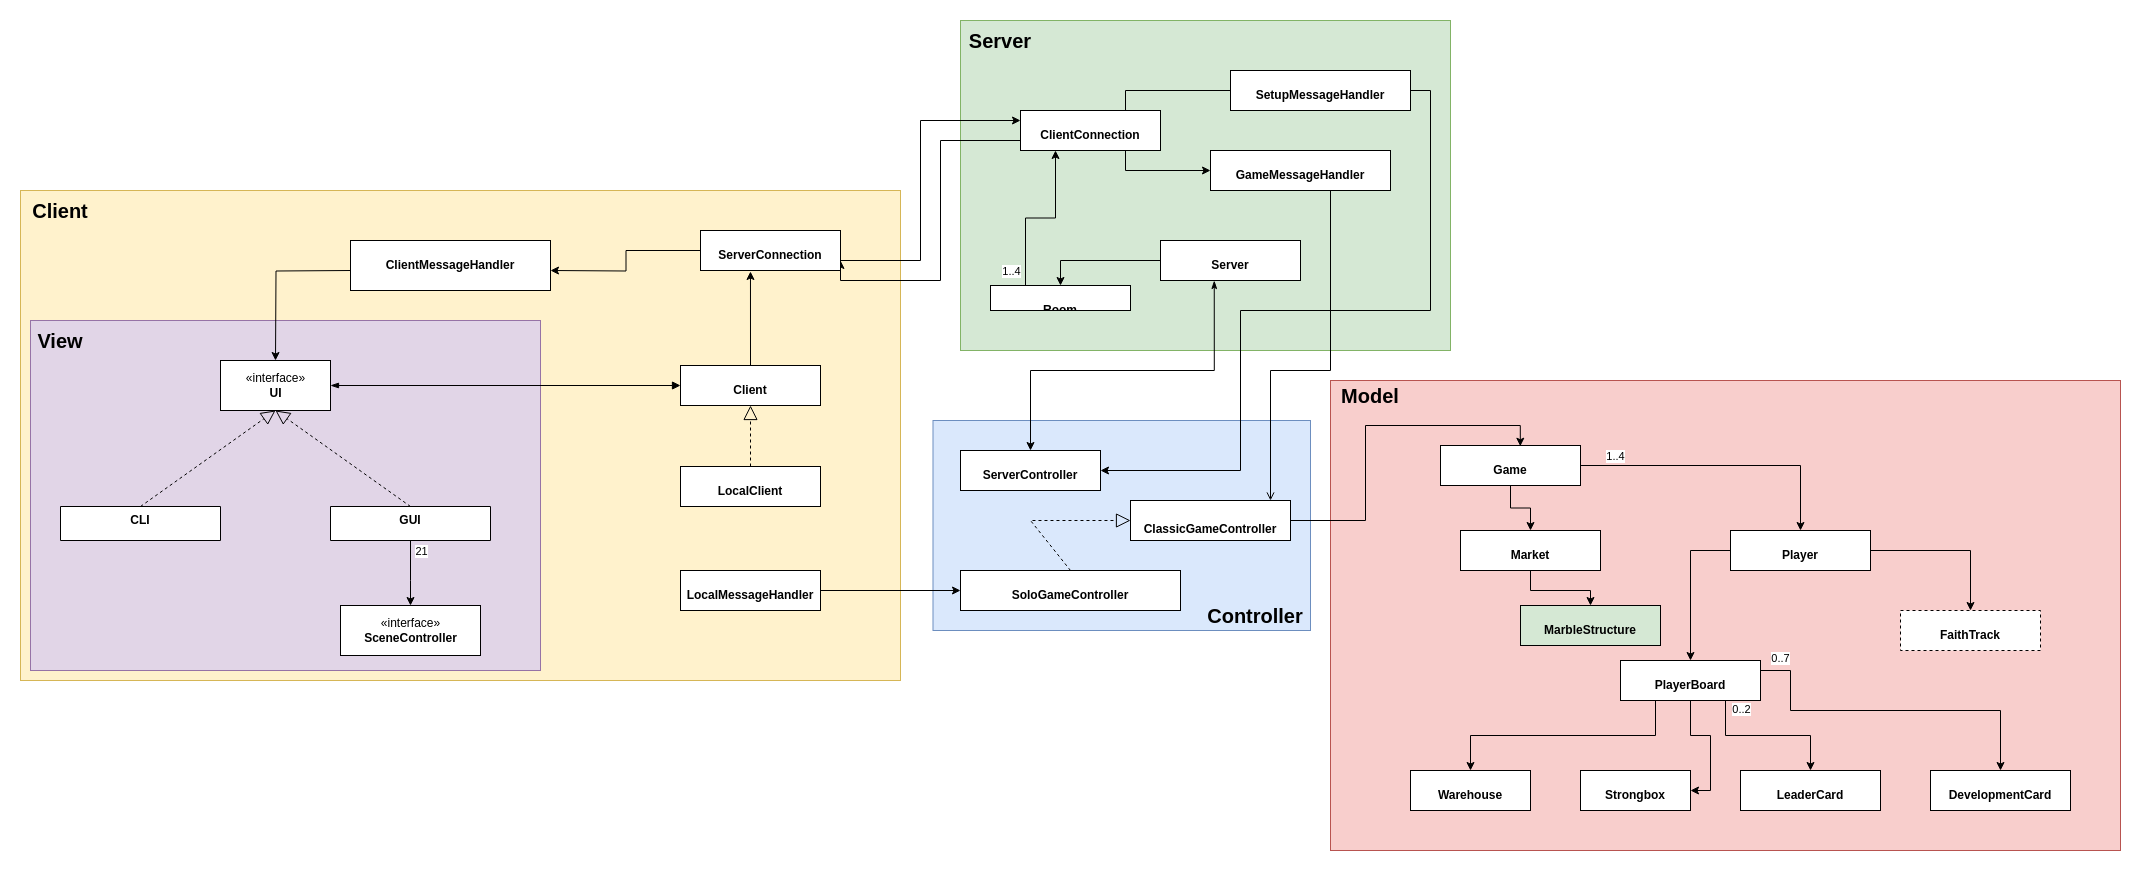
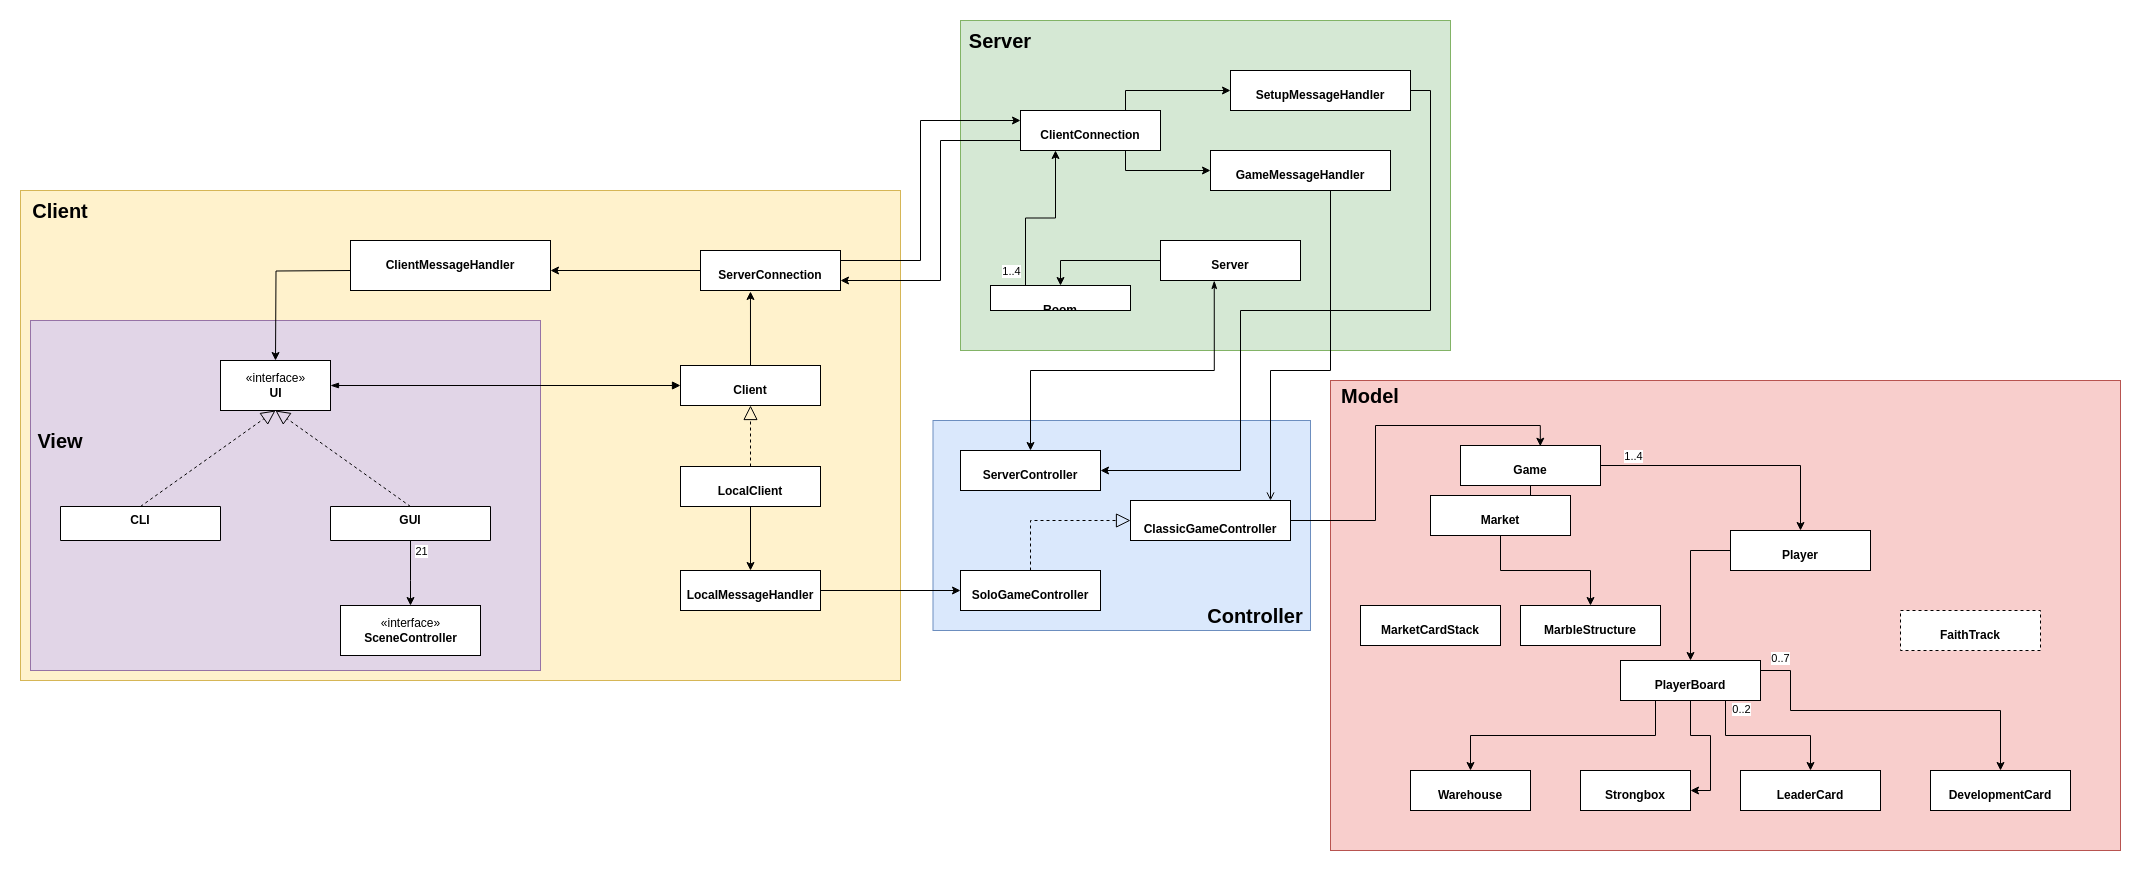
(1225, 91) -> (1222, 91)
(771, 251) -> (771, 271)
(61, 341) -> (61, 441)
(1511, 466) -> (1531, 466)
none -> (751, 535)
(1531, 551) -> (1501, 516)
(1947, 551) -> none
(1071, 591) -> (1031, 591)
none -> (1431, 626)
(1591, 626) -> (1591, 626)
